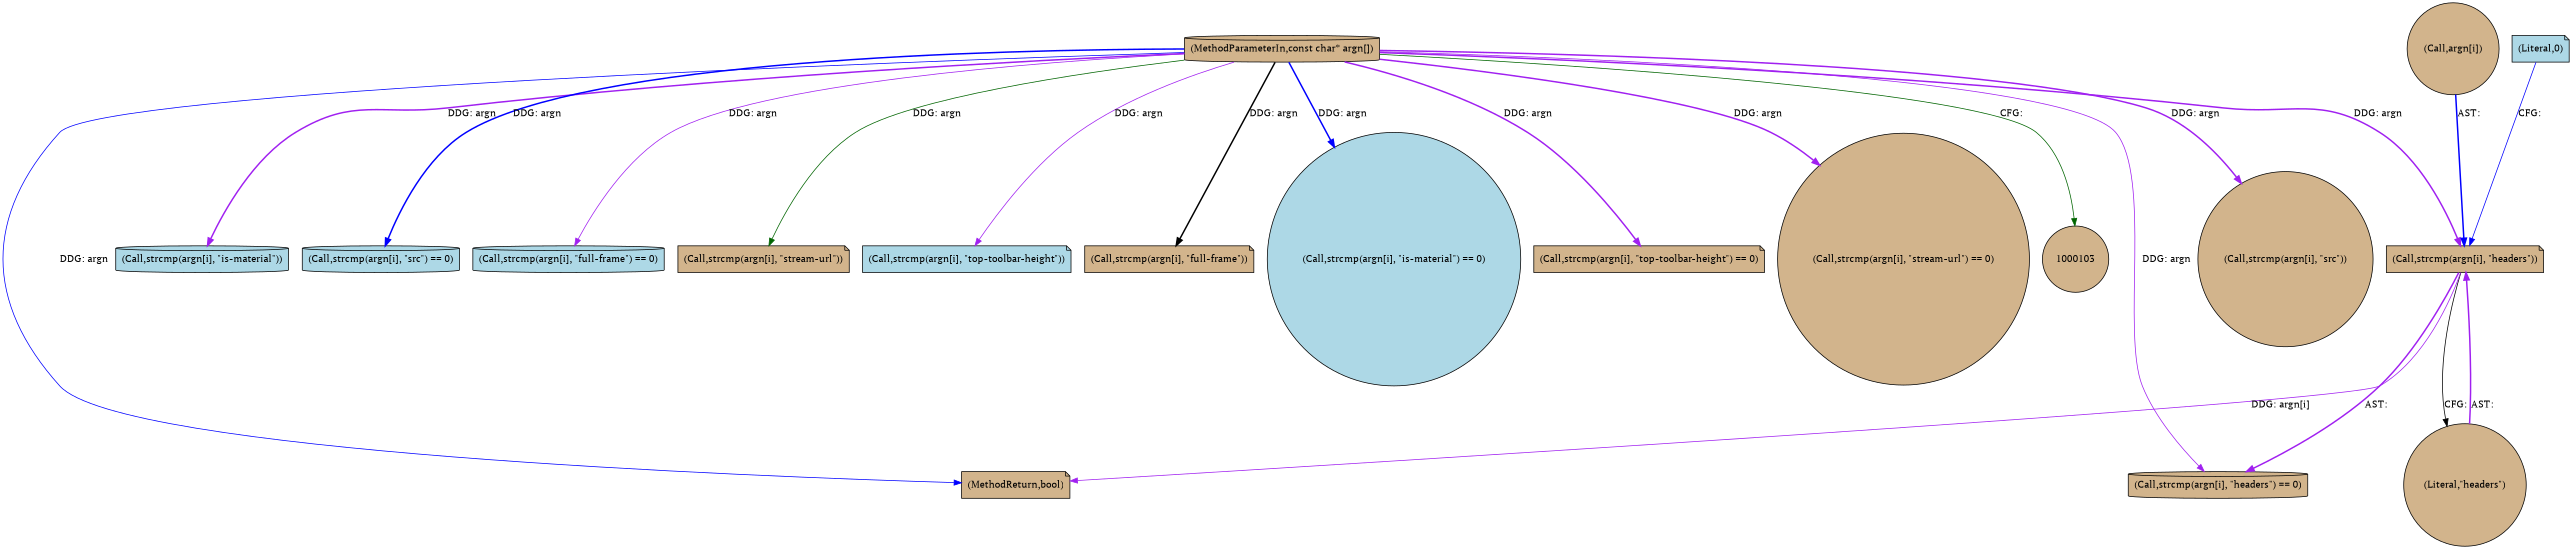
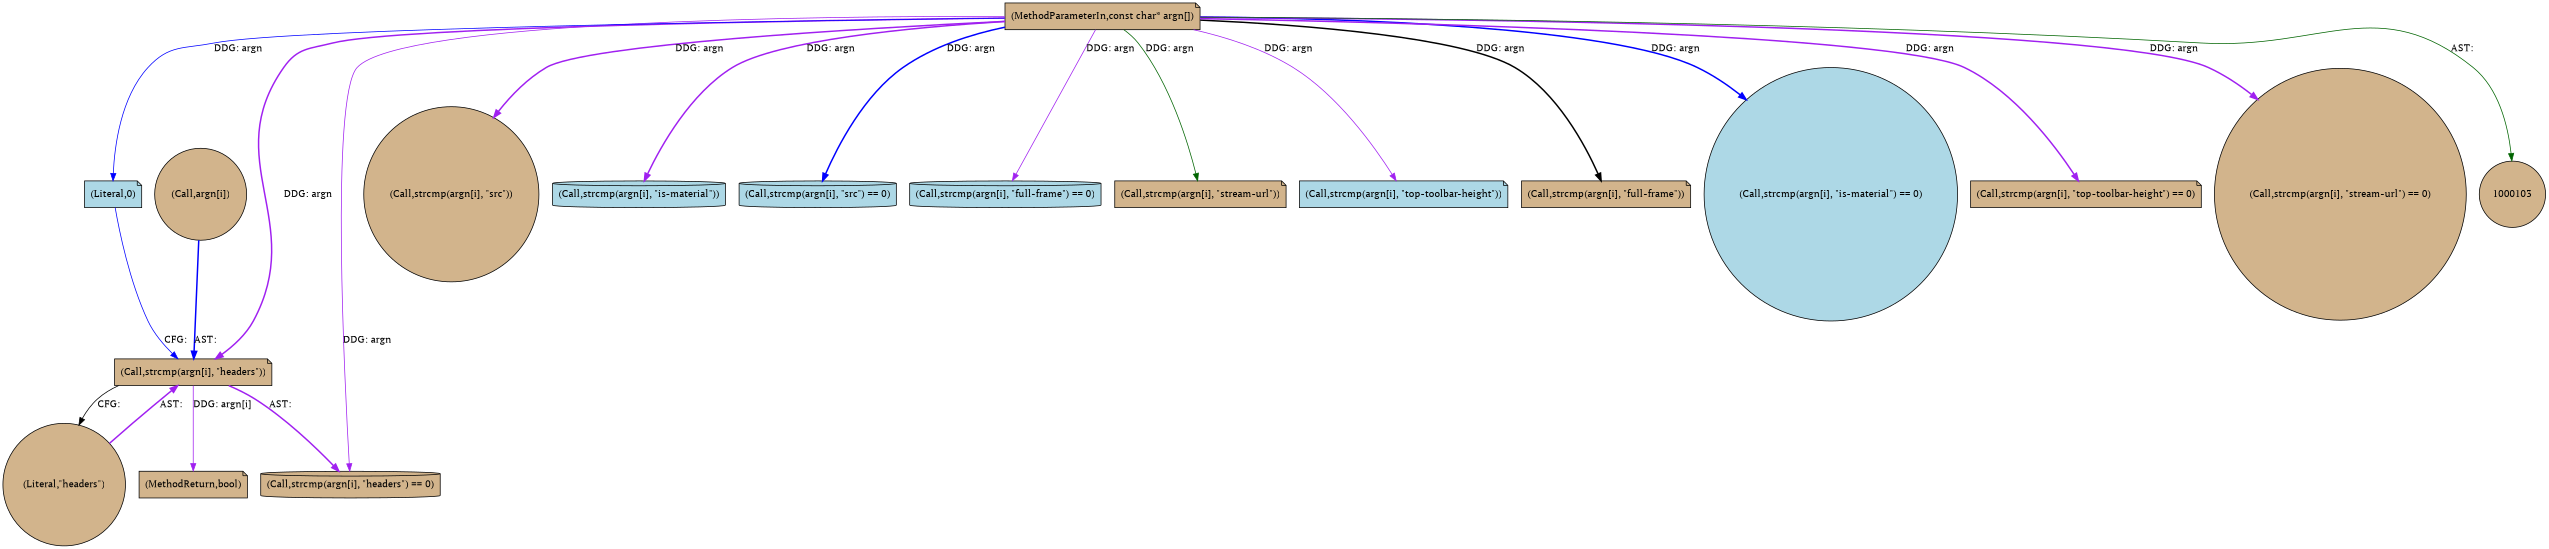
(1282, 49) -> (1102, 16)
(2013, 113) -> (2464, 49)
(42, 155) -> (394, 31)
